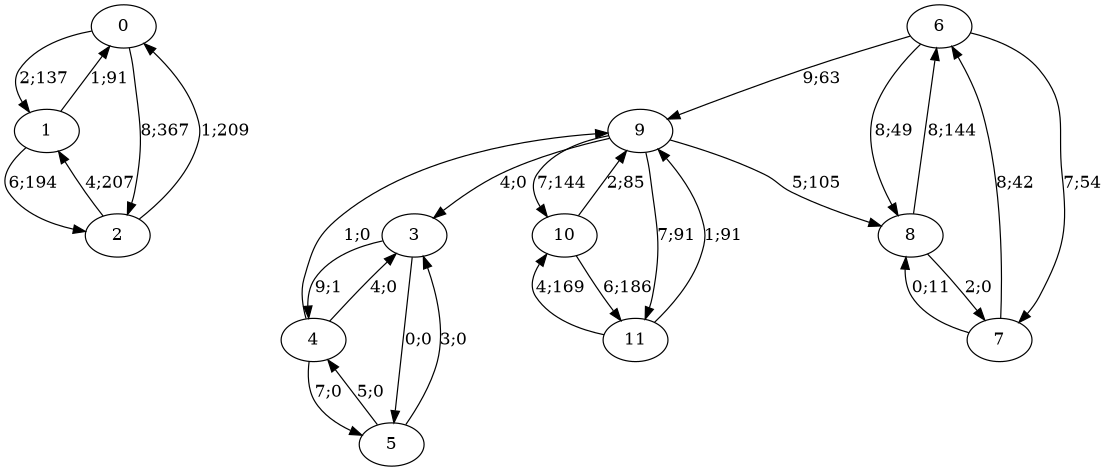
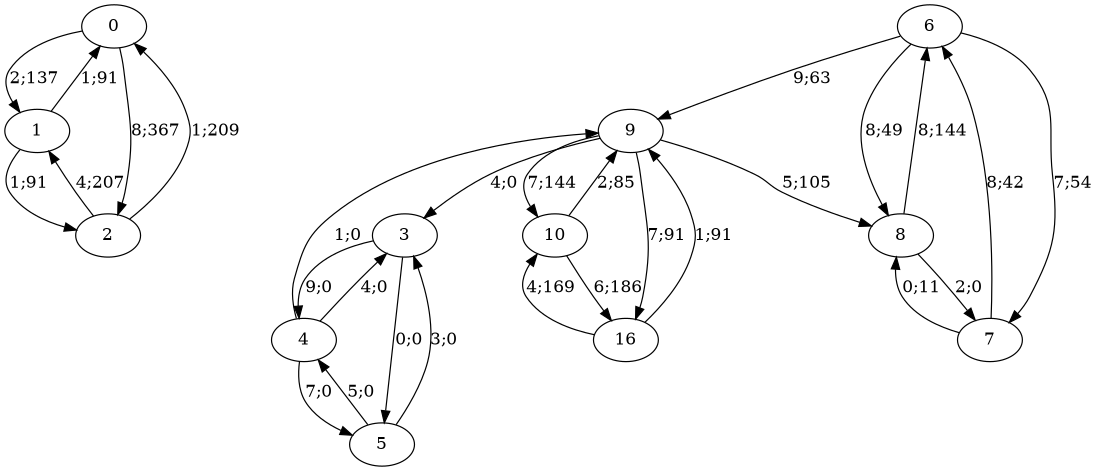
(33, 183) -> (29, 183)
(329, 288) -> (319, 288)
(636, 340) -> (626, 340)
